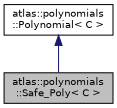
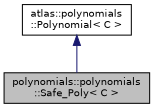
(59, 88) -> (77, 88)
